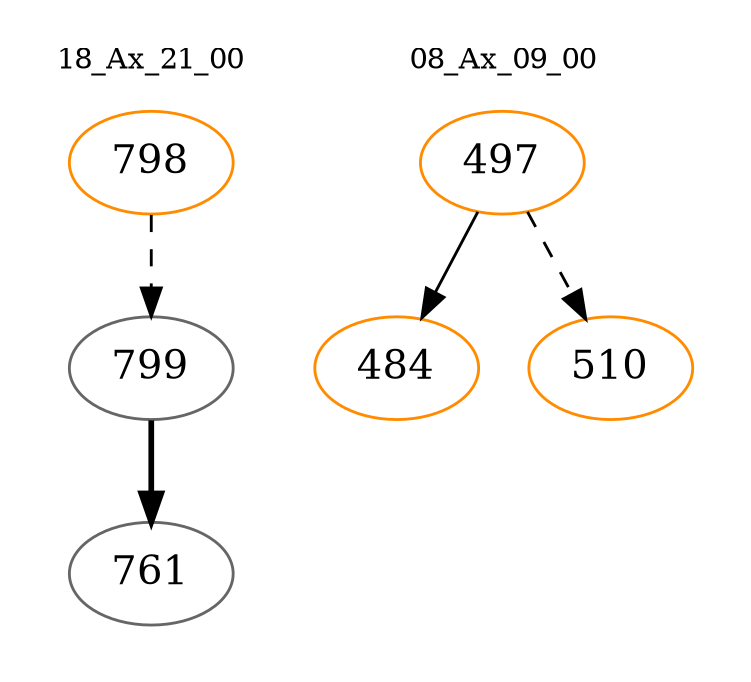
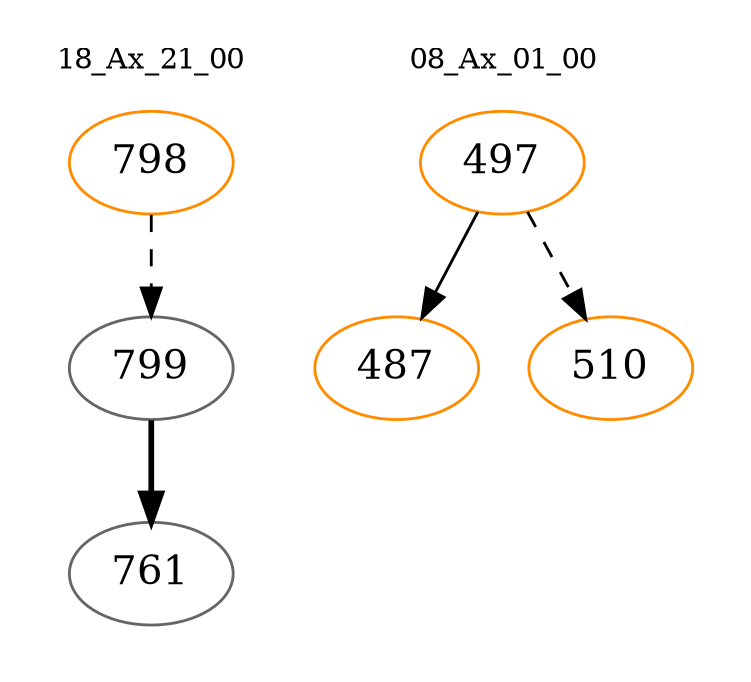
(504, 61) -> (504, 61)
(397, 368) -> (397, 368)
